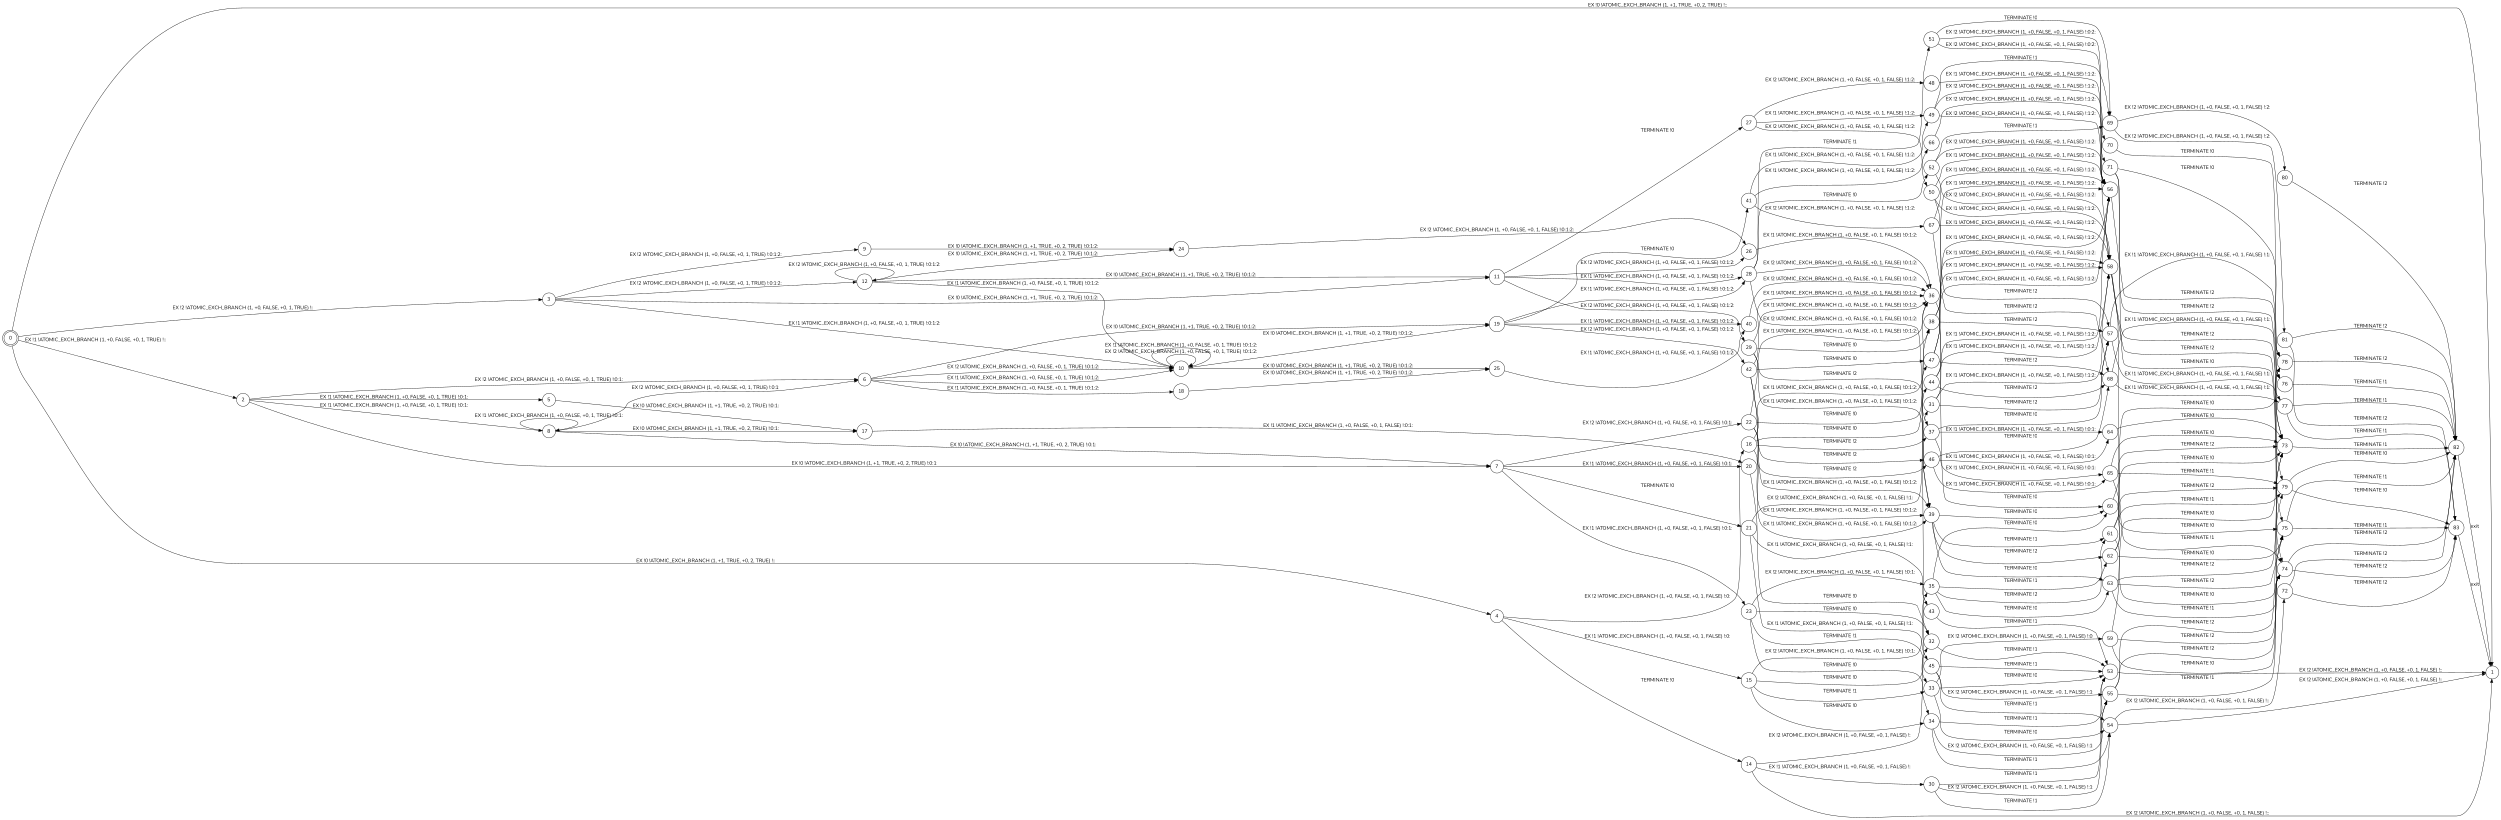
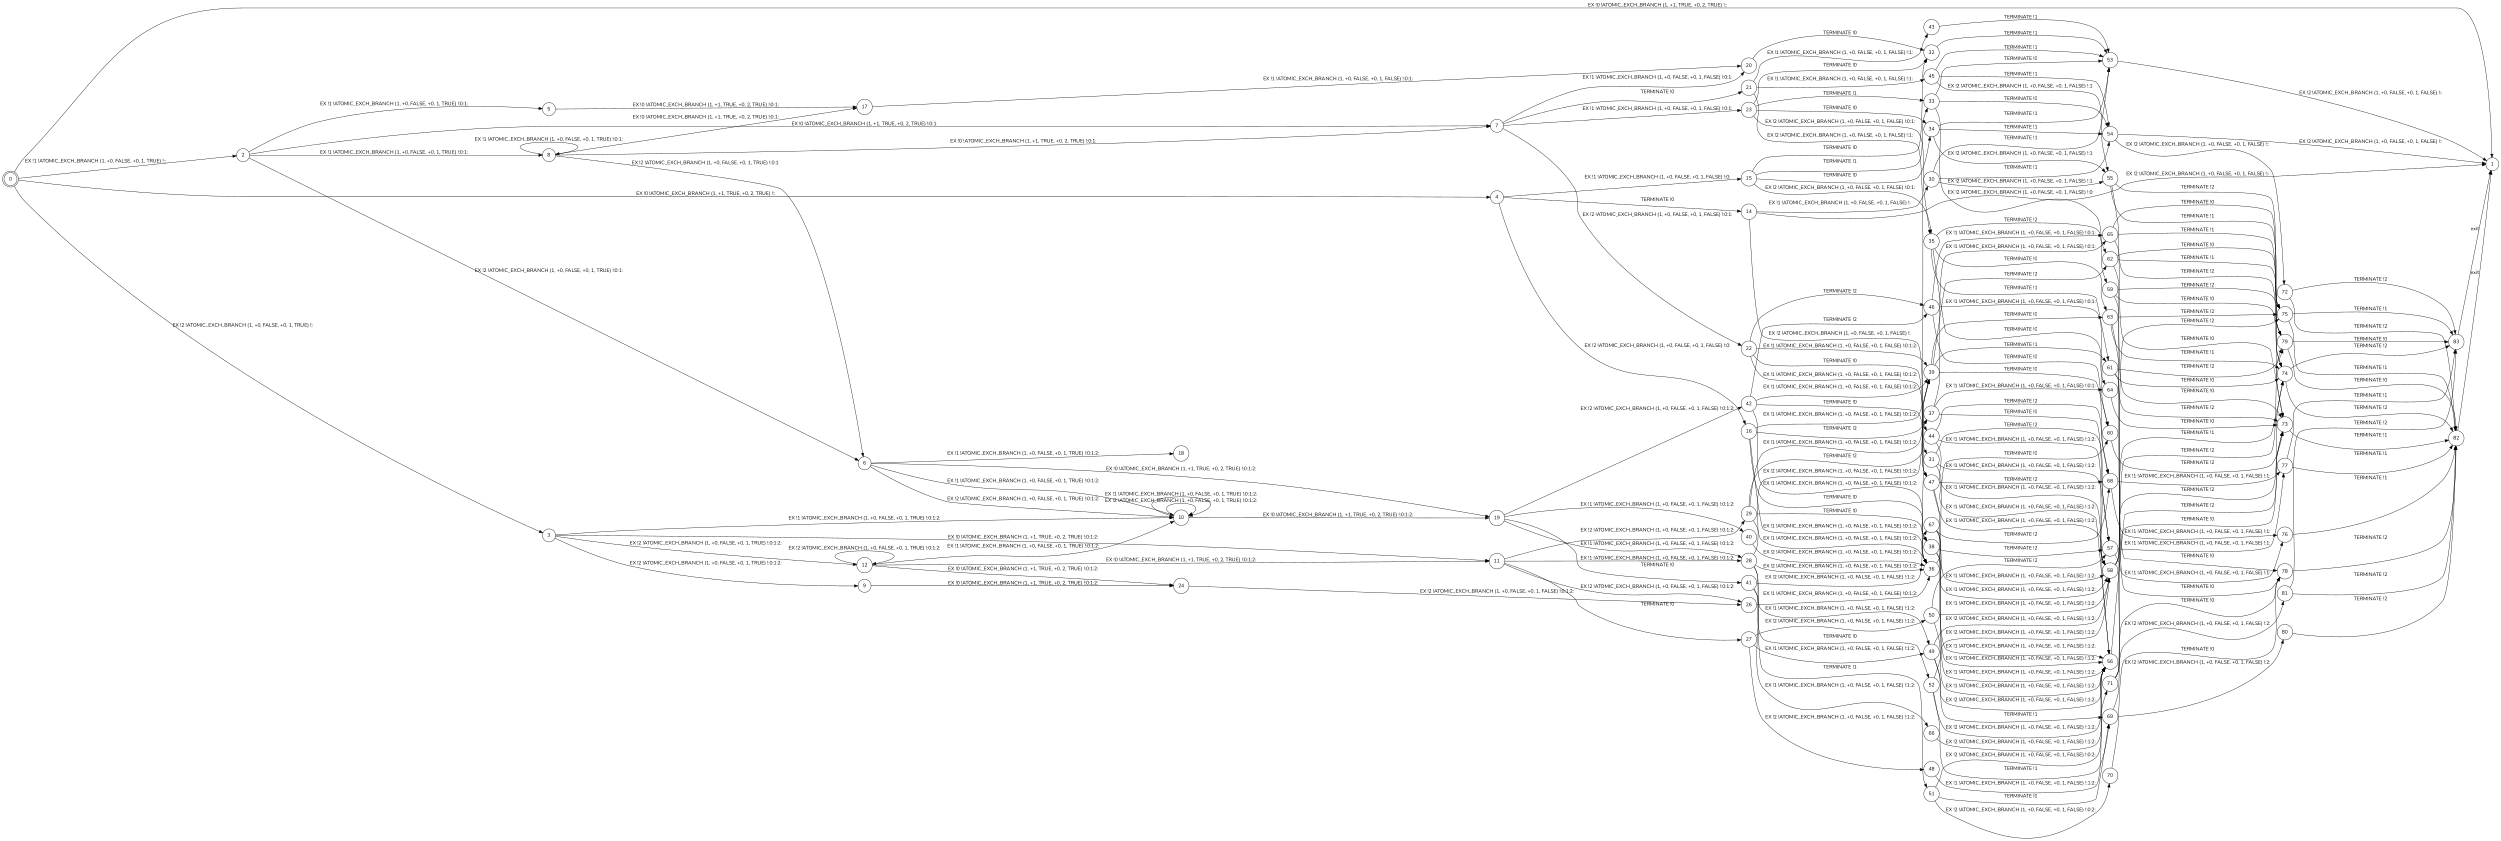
(1497, 369) -> none
